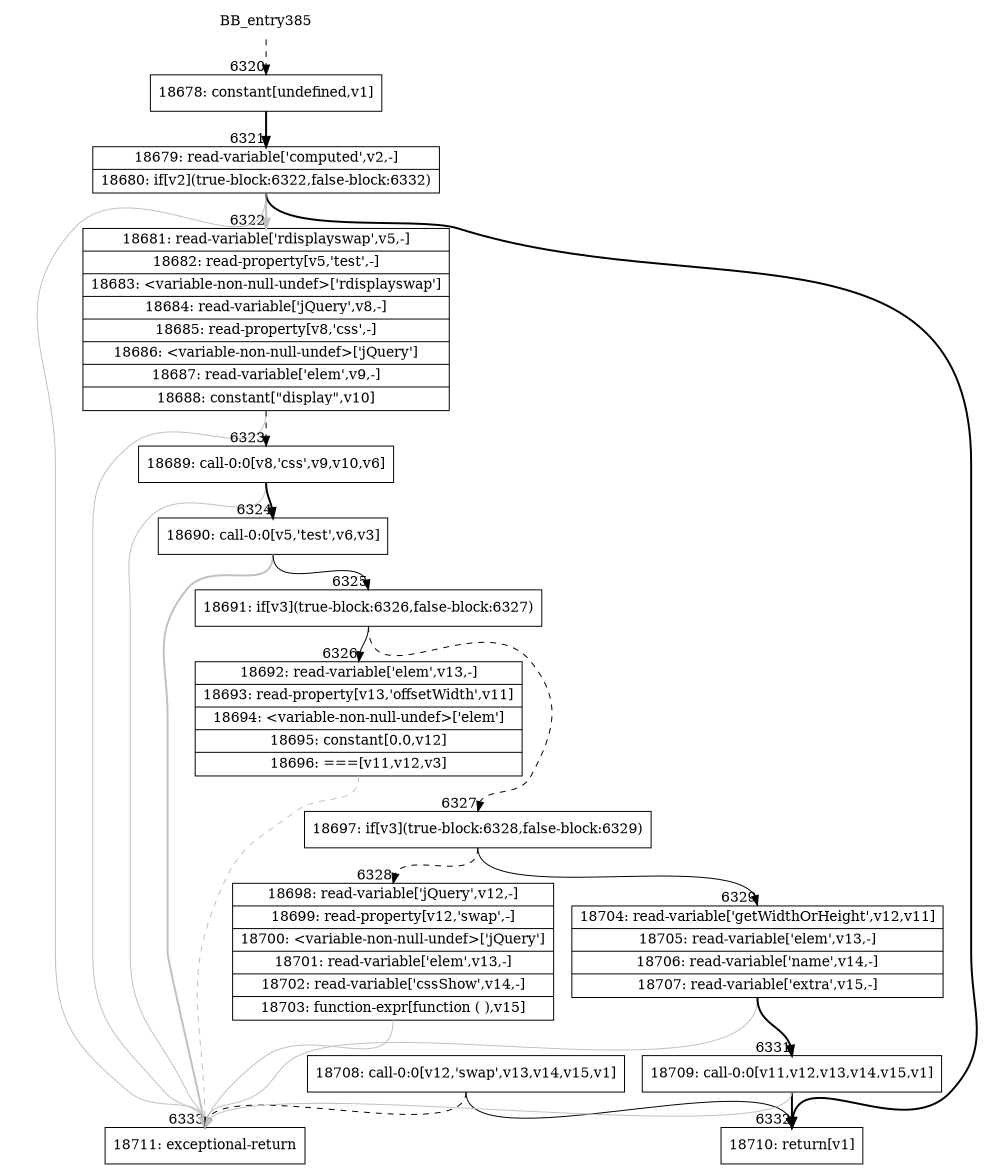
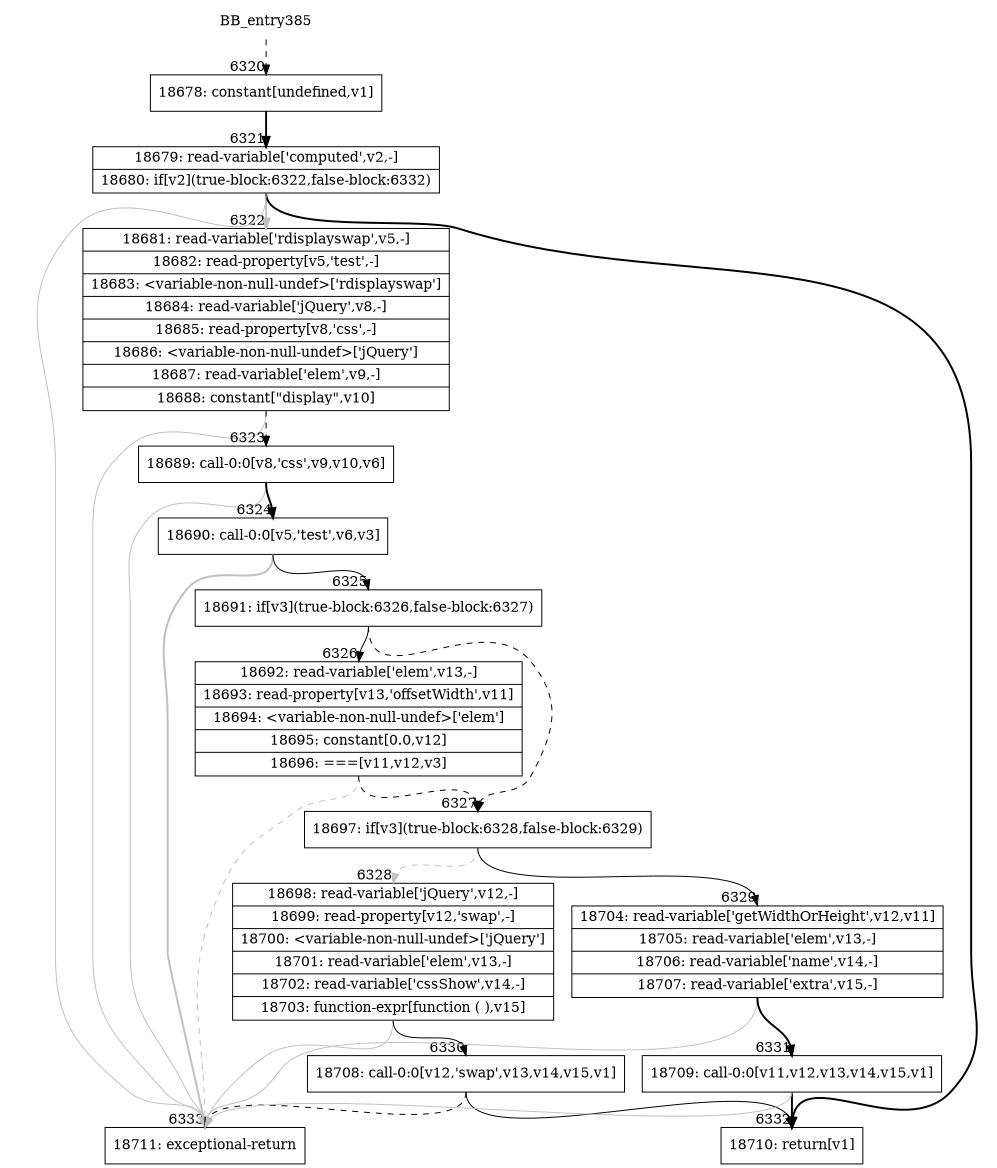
none -> (413, 794)
(440, 866) -> (440, 866)
none -> (408, 1036)
